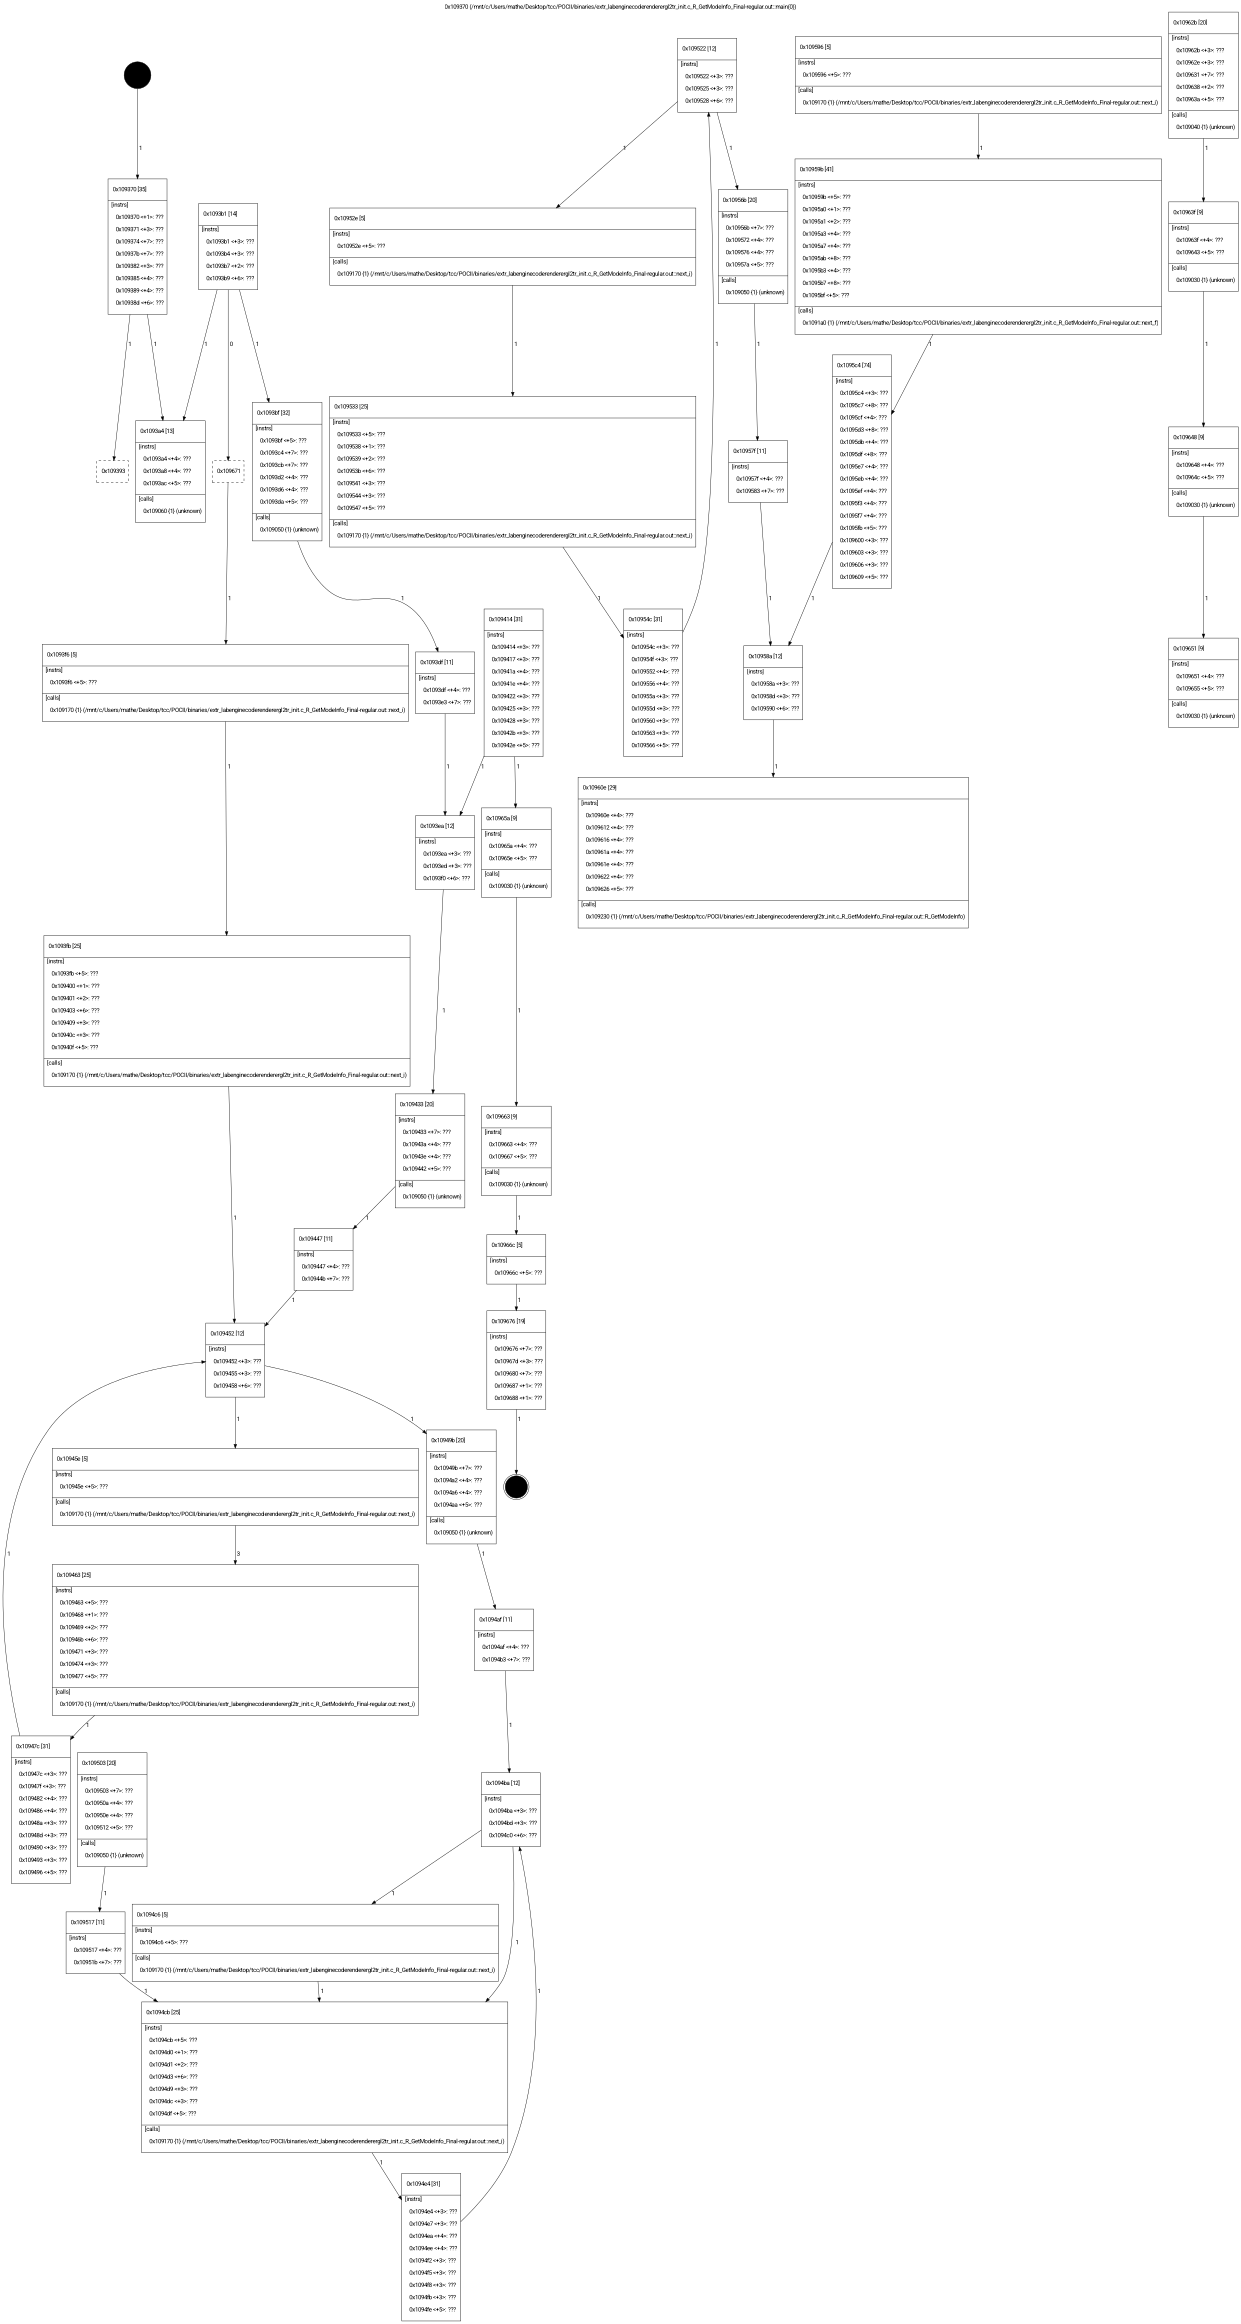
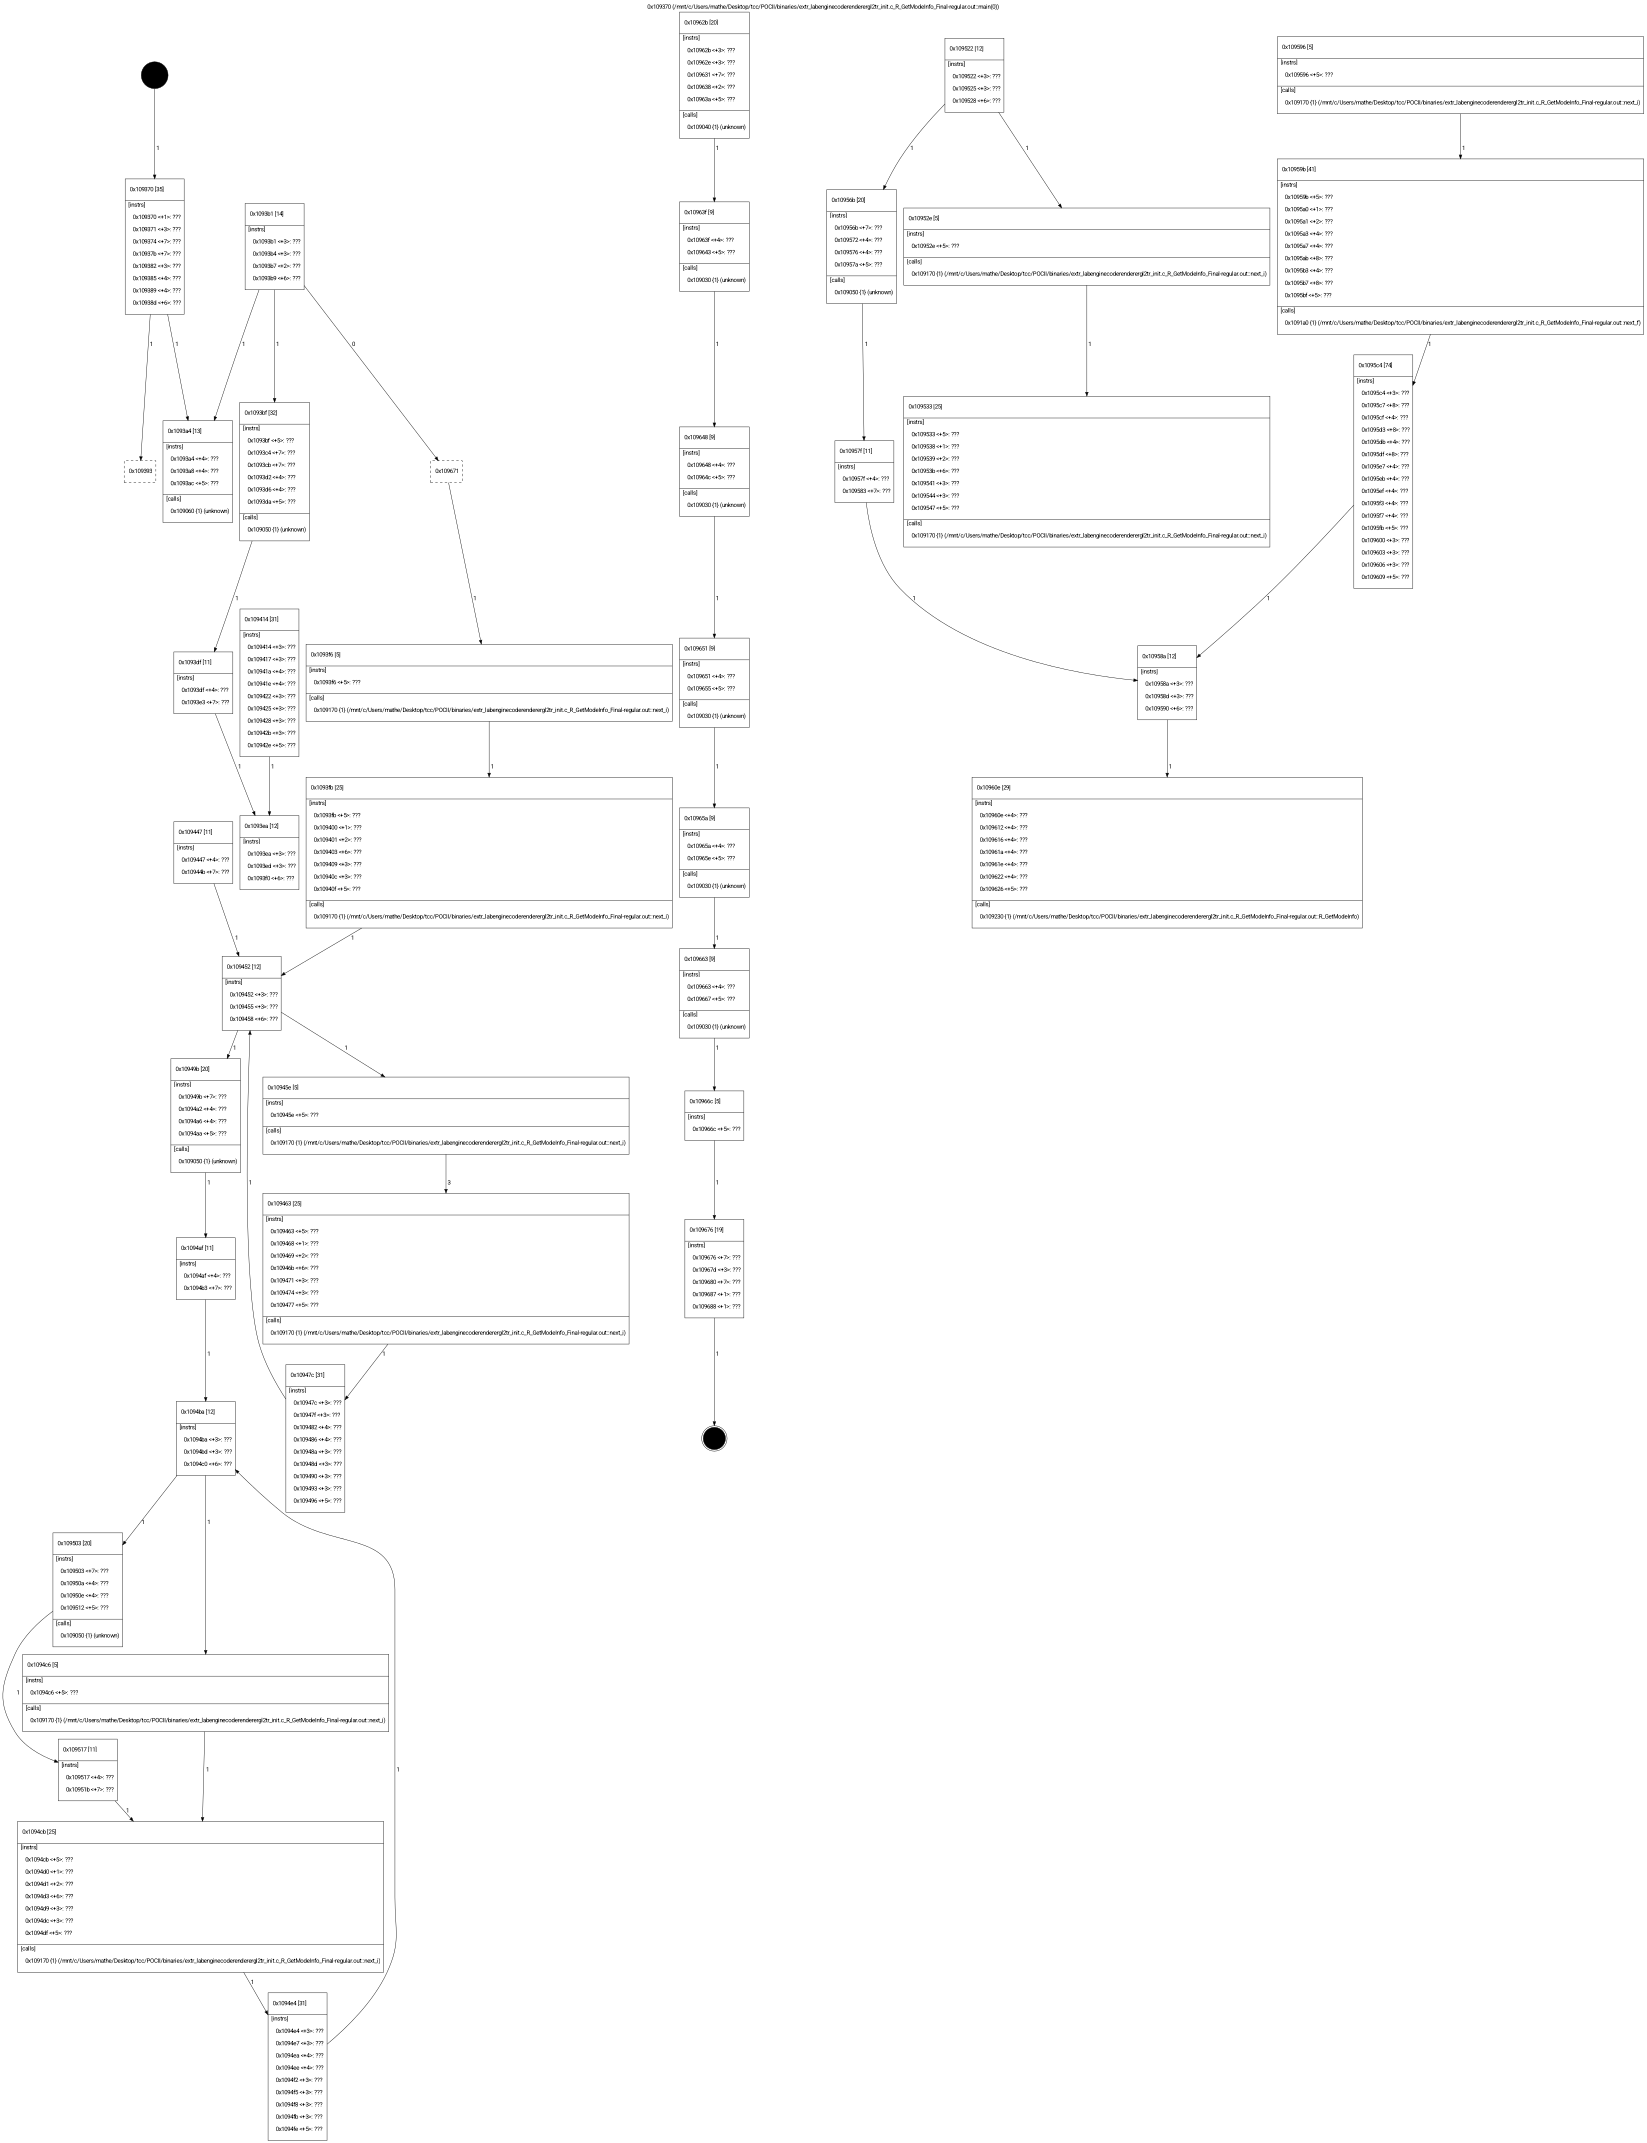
(653, 683) -> none
(515, 780) -> (714, 766)
(430, 1151) -> none
(513, 1926) -> (151, 1509)
